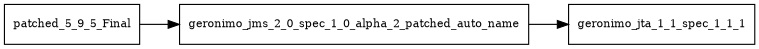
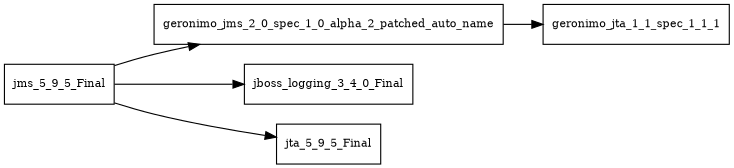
(72, 24) -> (59, 84)
none -> (329, 84)
none -> (329, 144)
